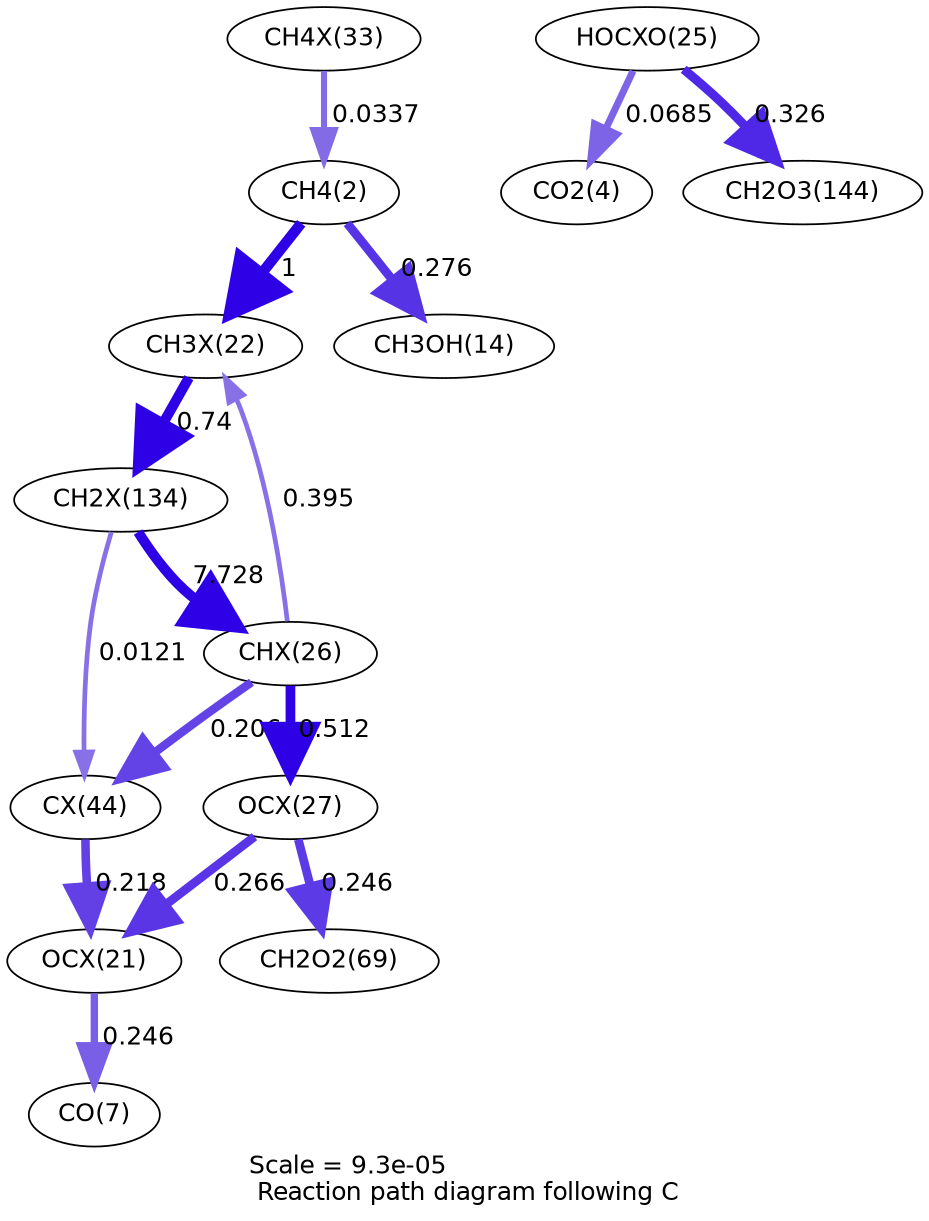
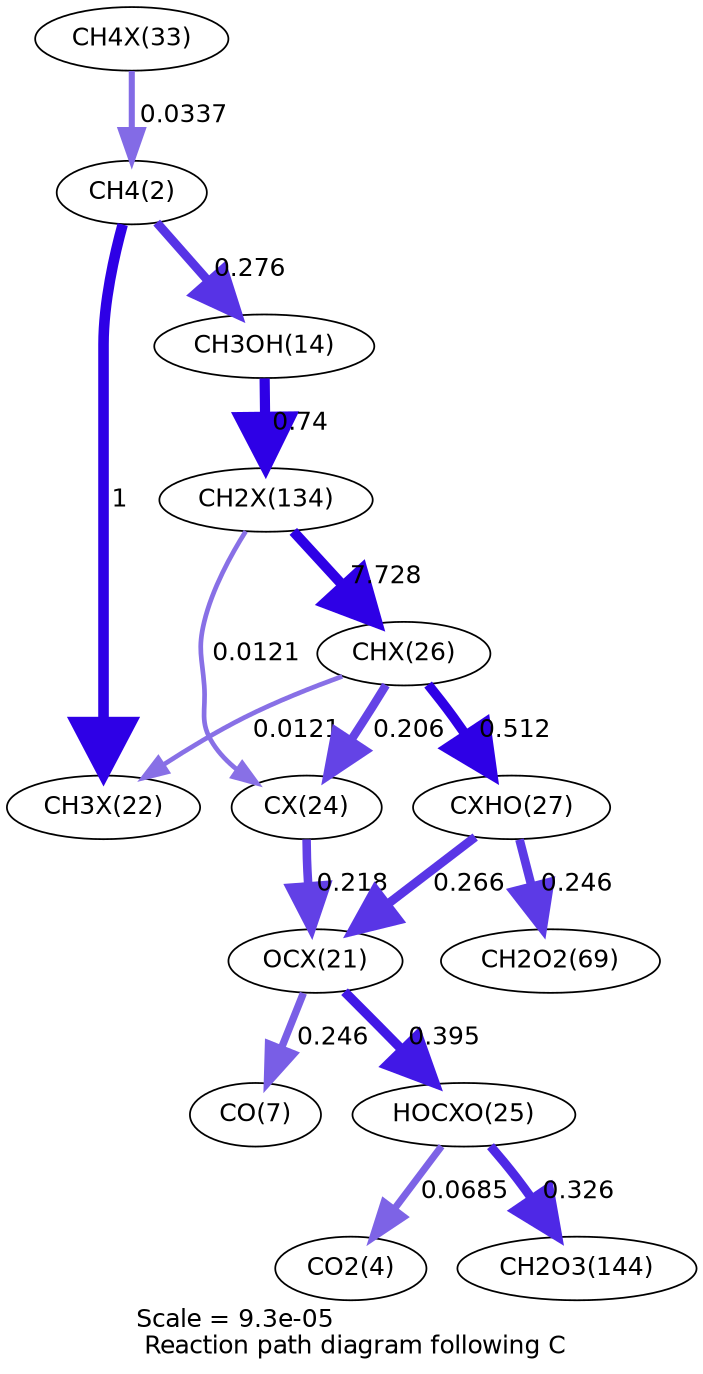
(176, 401) -> (265, 397)
(315, 500) -> (293, 731)
(85, 807) -> (307, 807)
(290, 807) -> (512, 807)
none -> (373, 1021)
